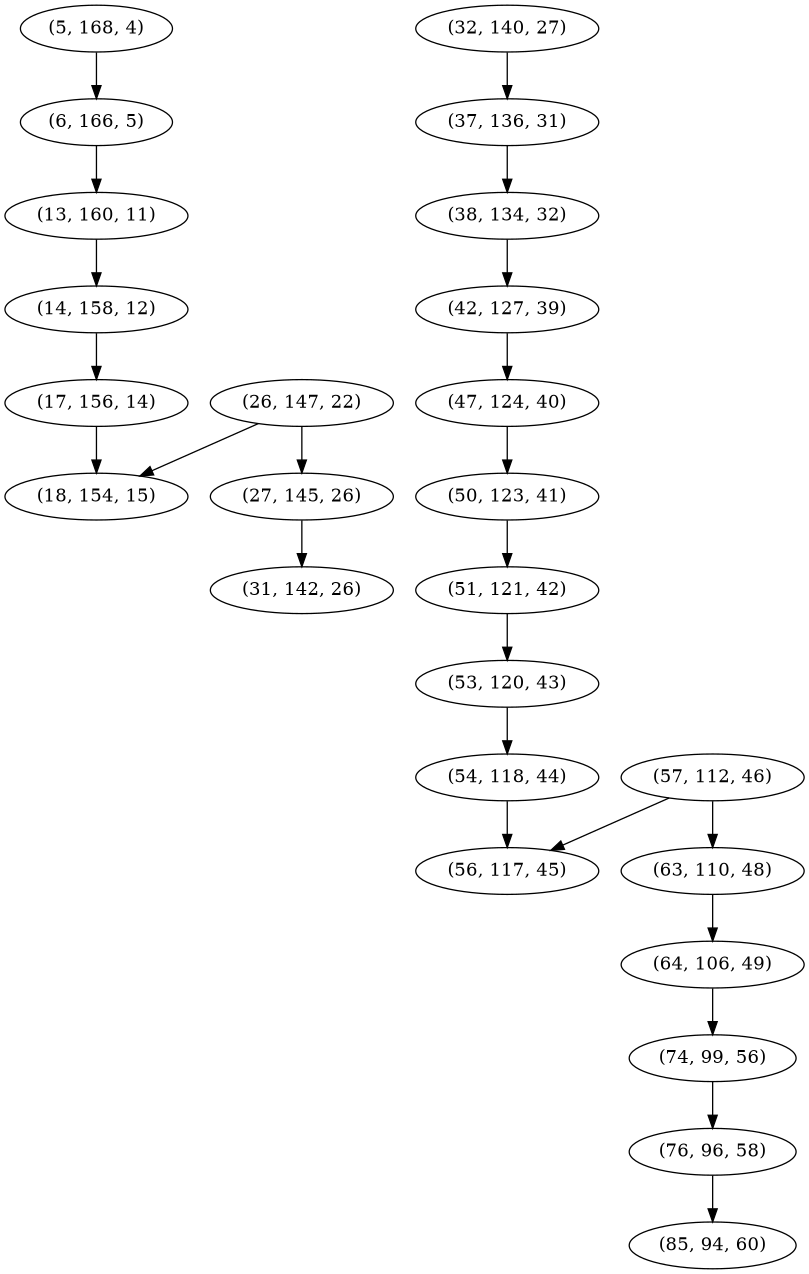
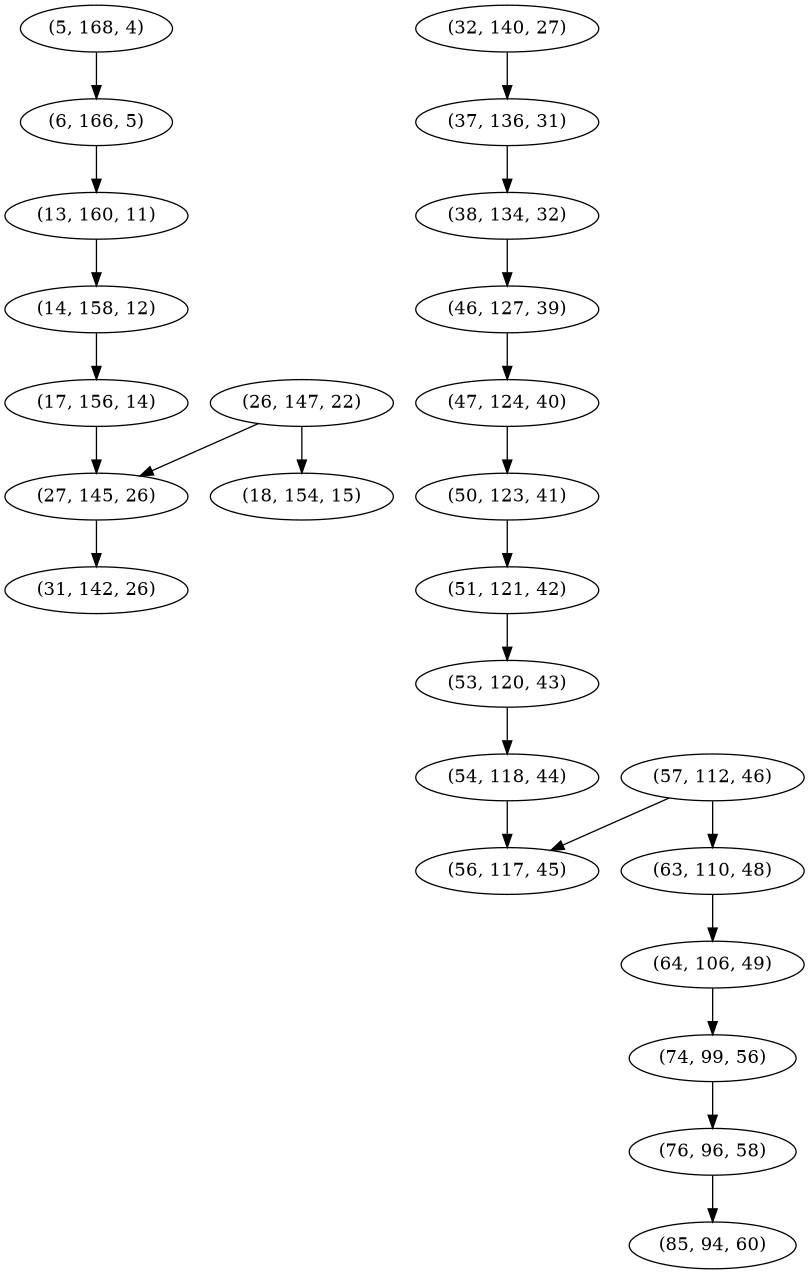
(507, 309) -> (507, 309)
(96, 443) -> (96, 443)
